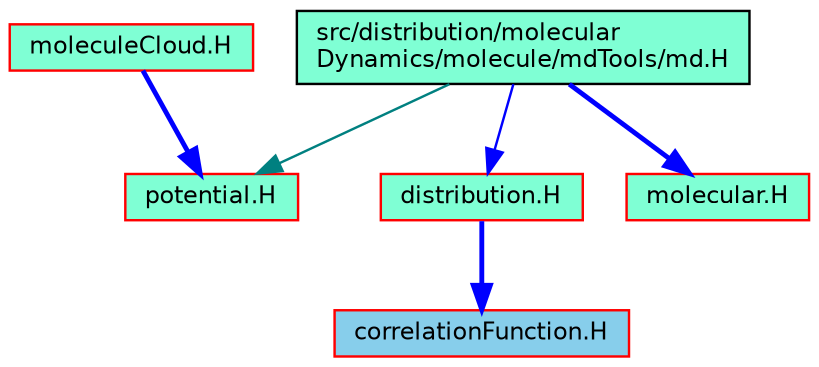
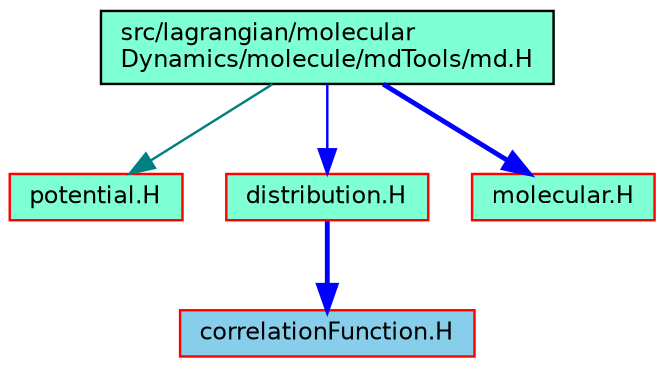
(131, 47) -> none
(523, 47) -> (327, 47)
